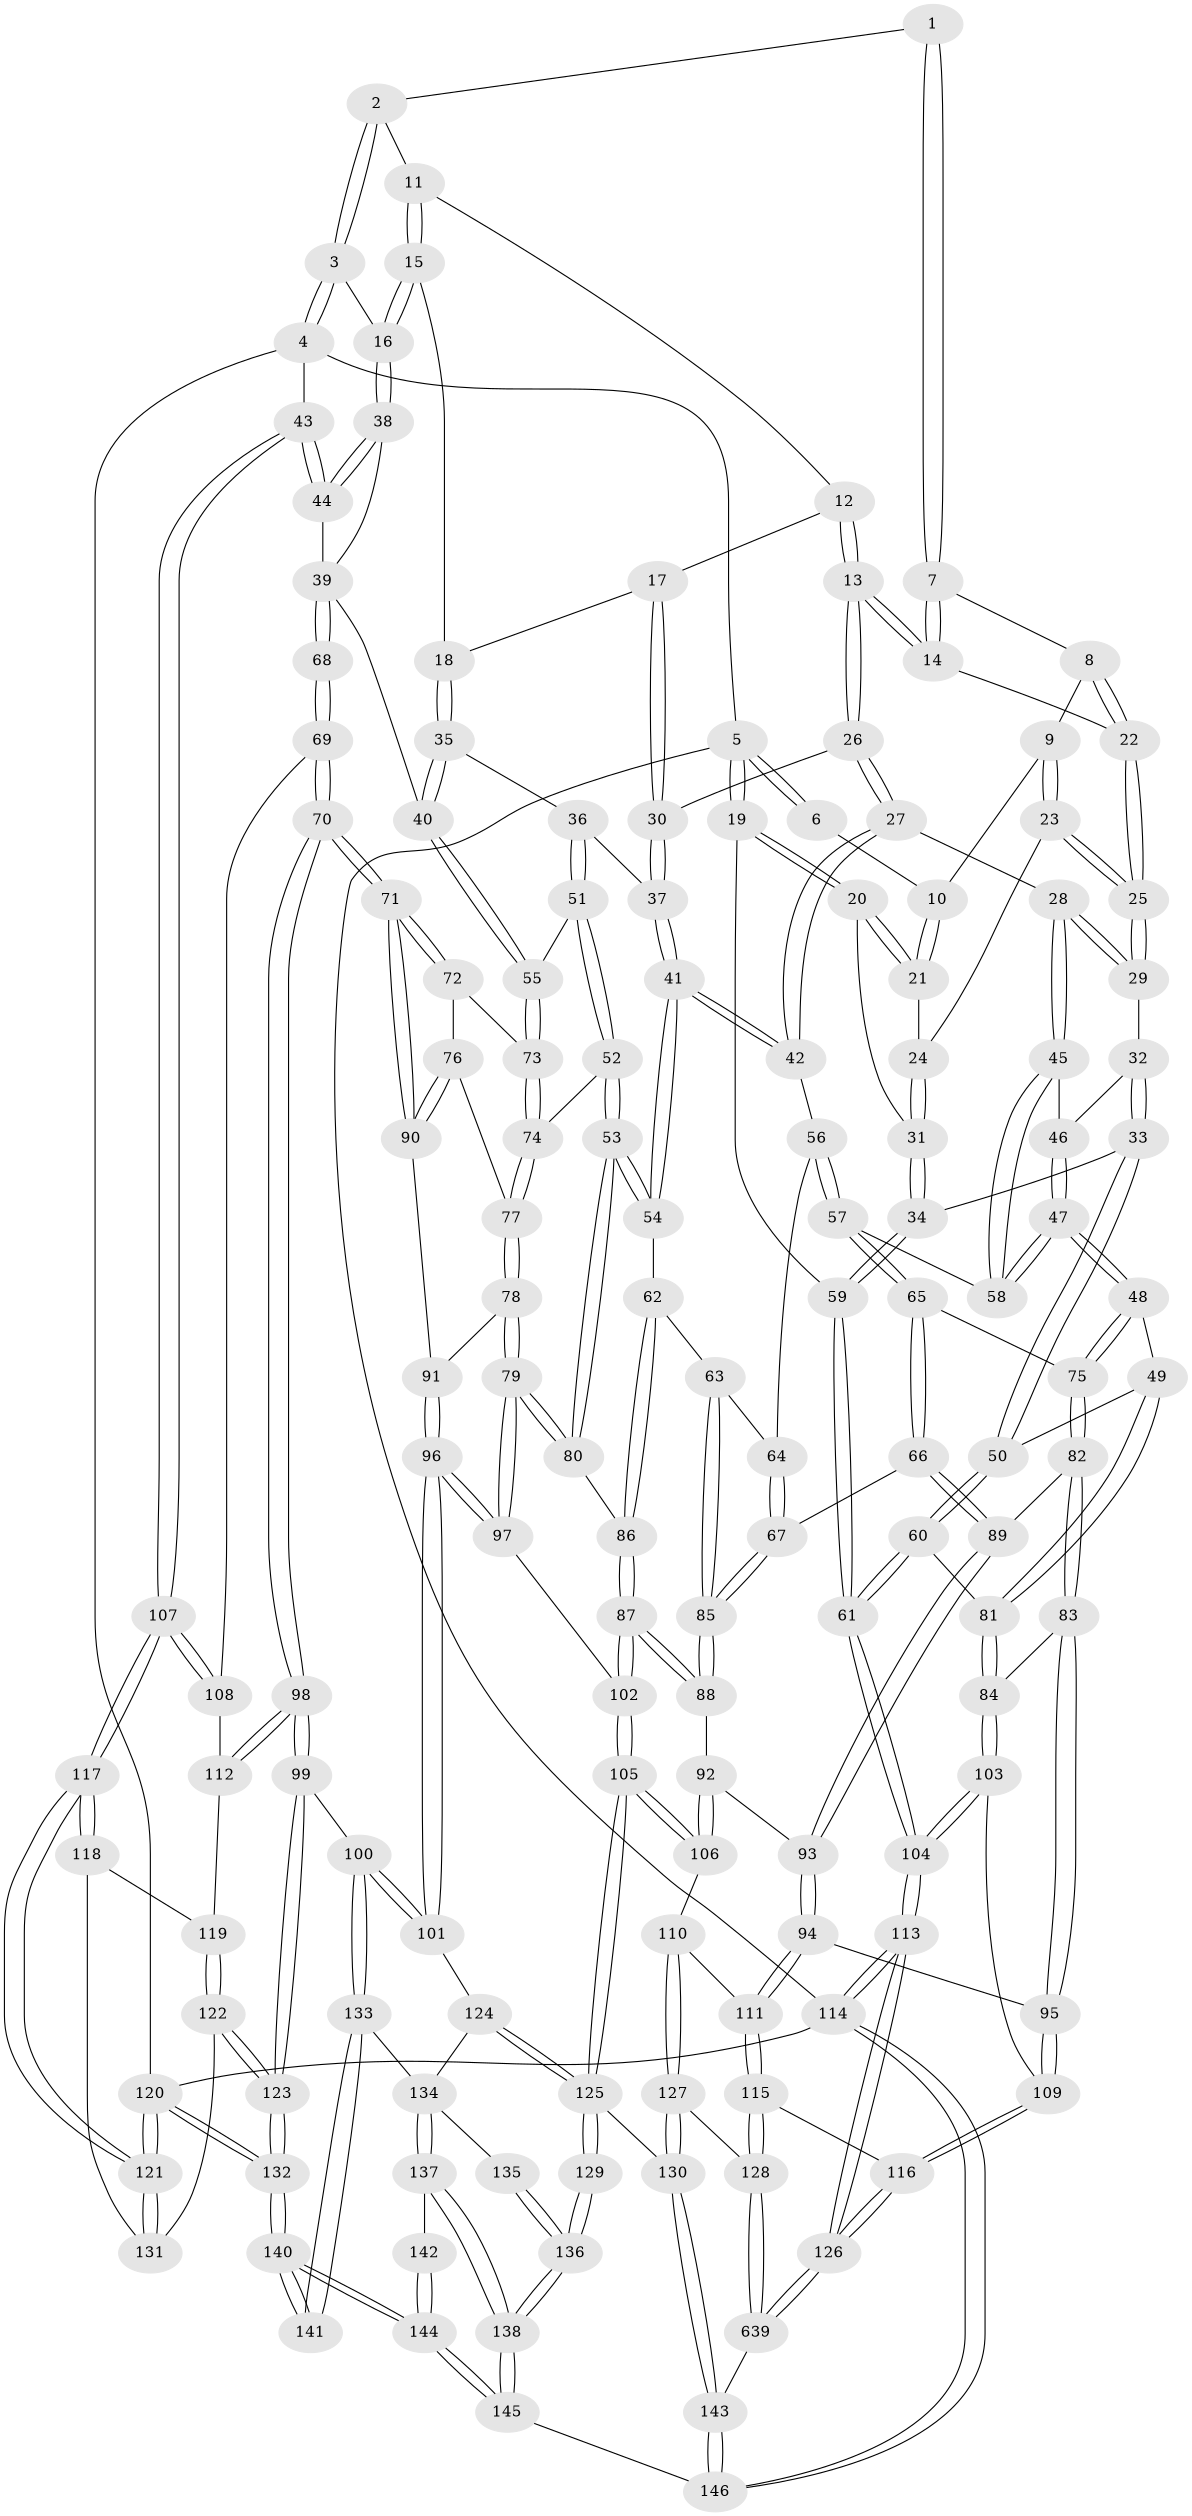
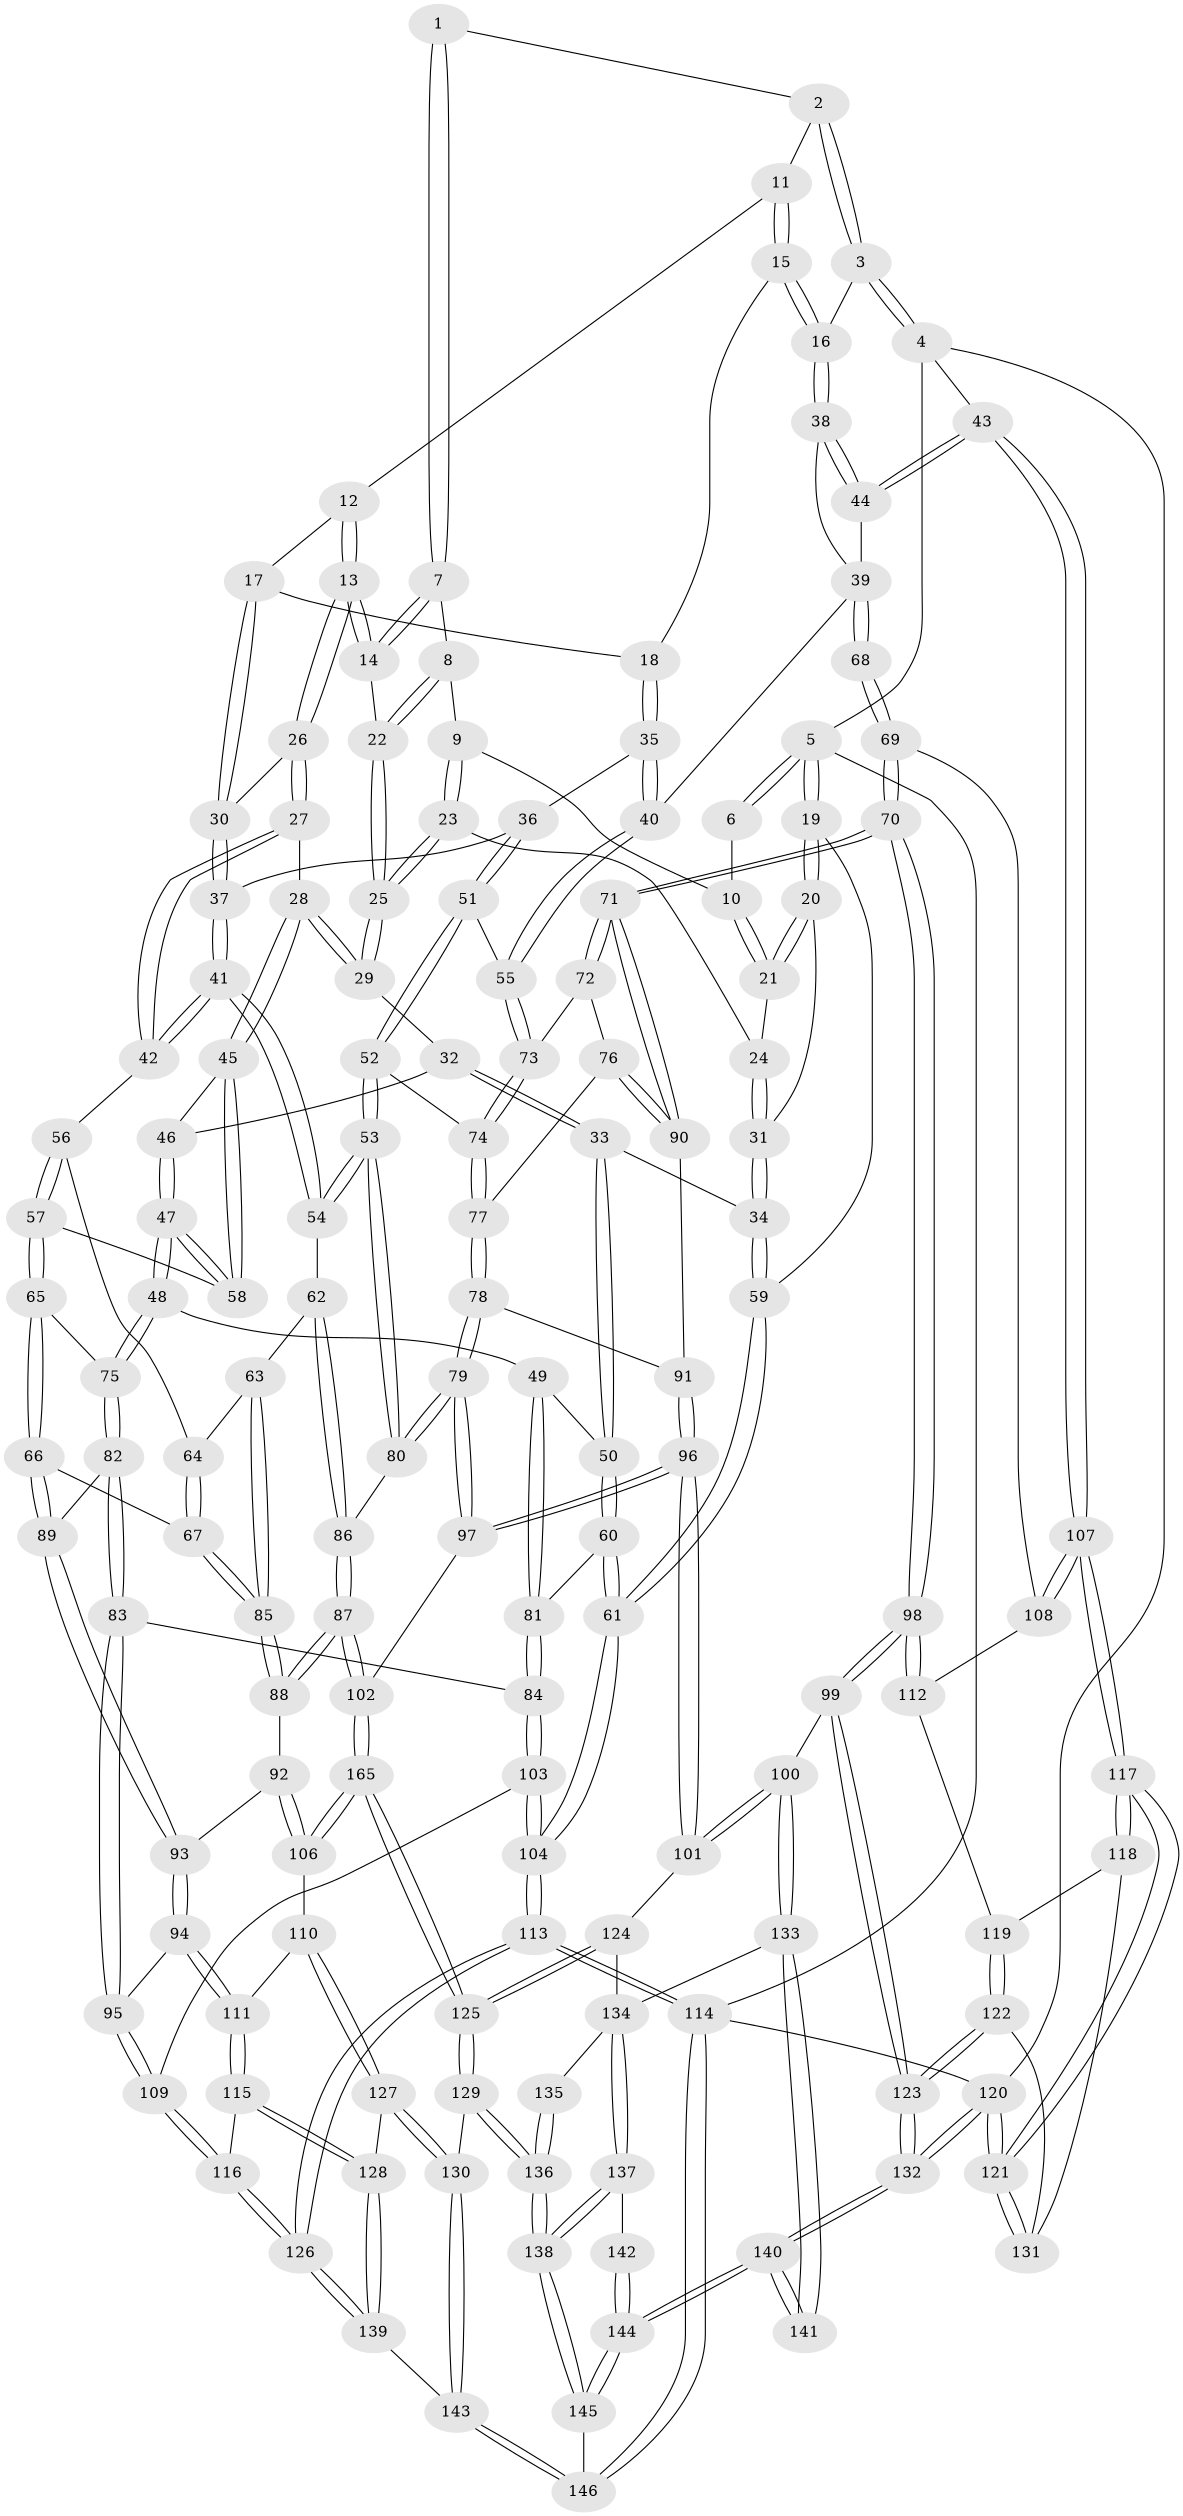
(625, 1776) -> (362, 1776)
(632, 2134) -> (462, 2134)
(756, 2333) -> (374, 2333)
